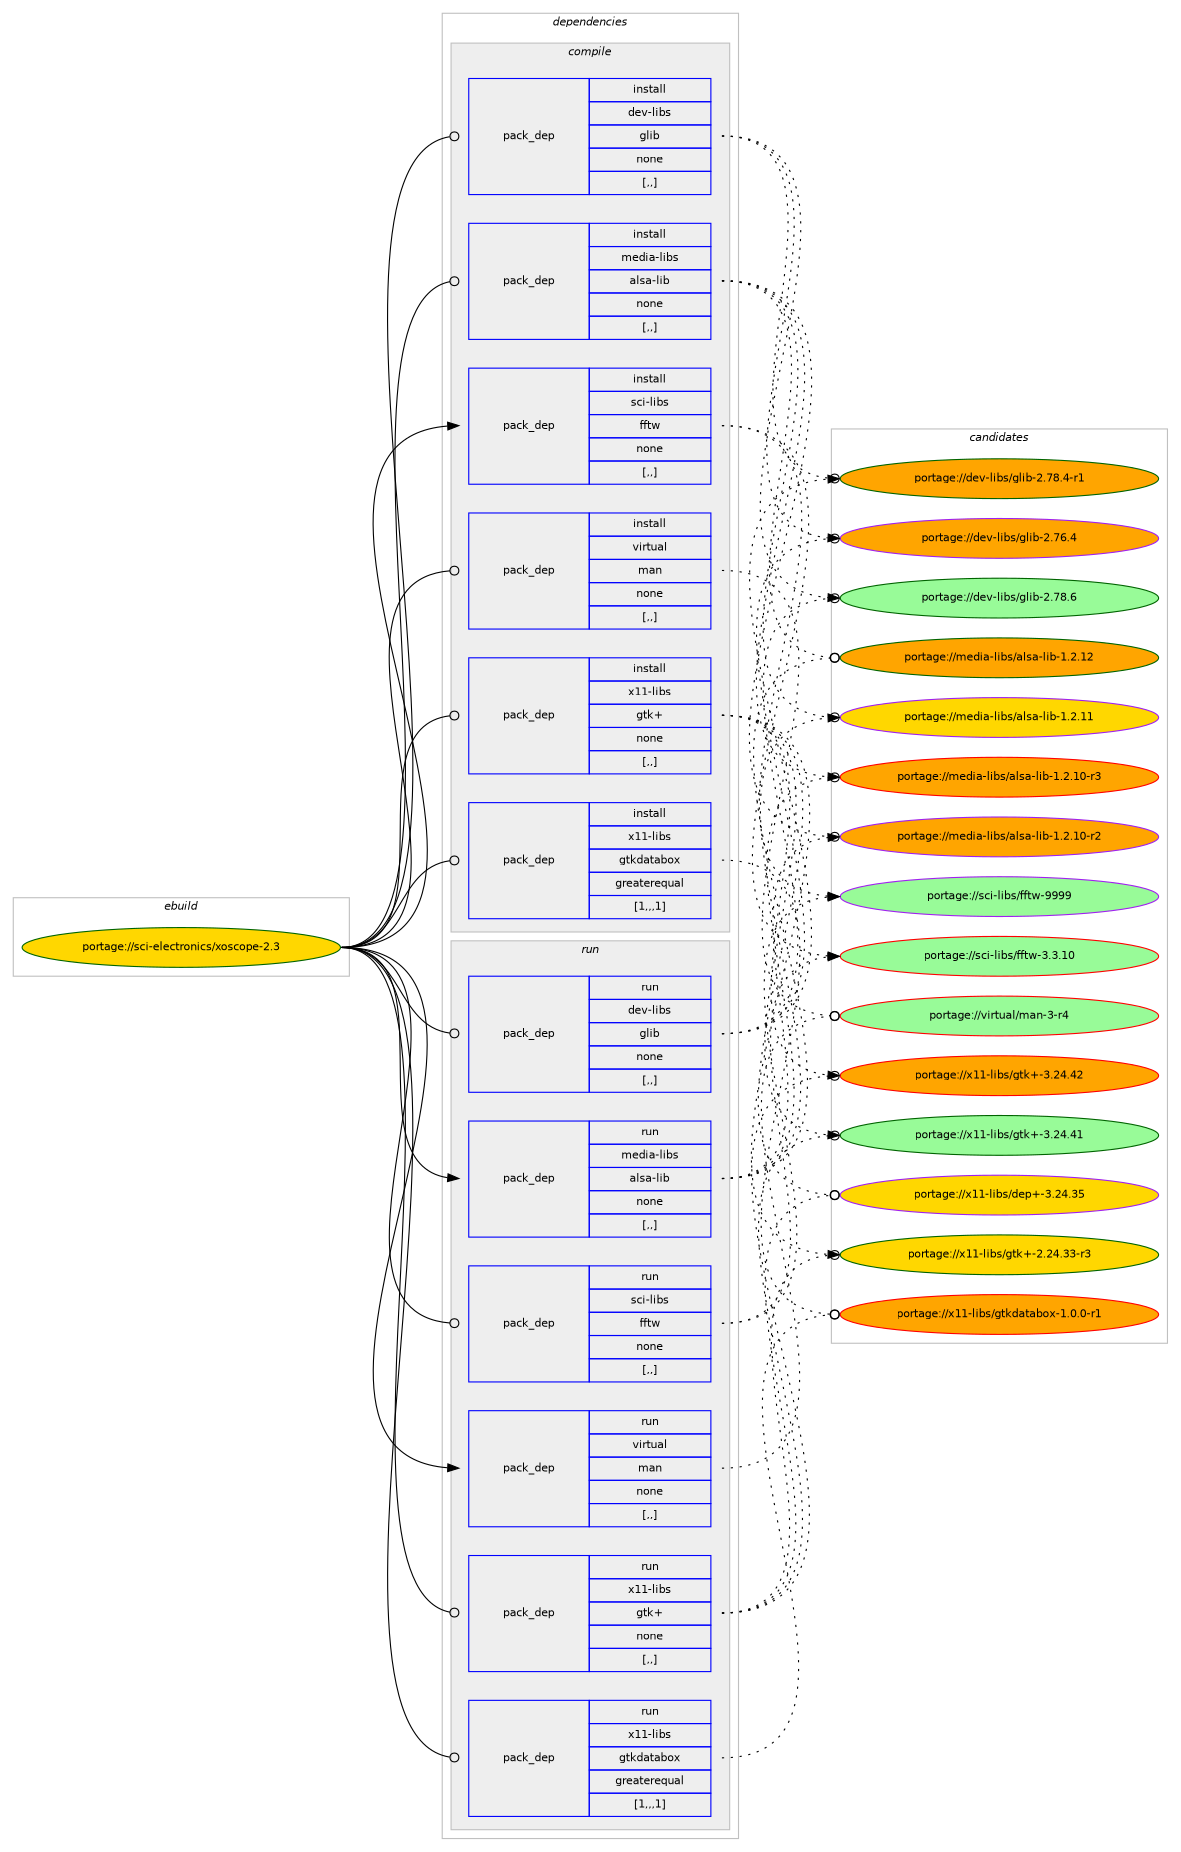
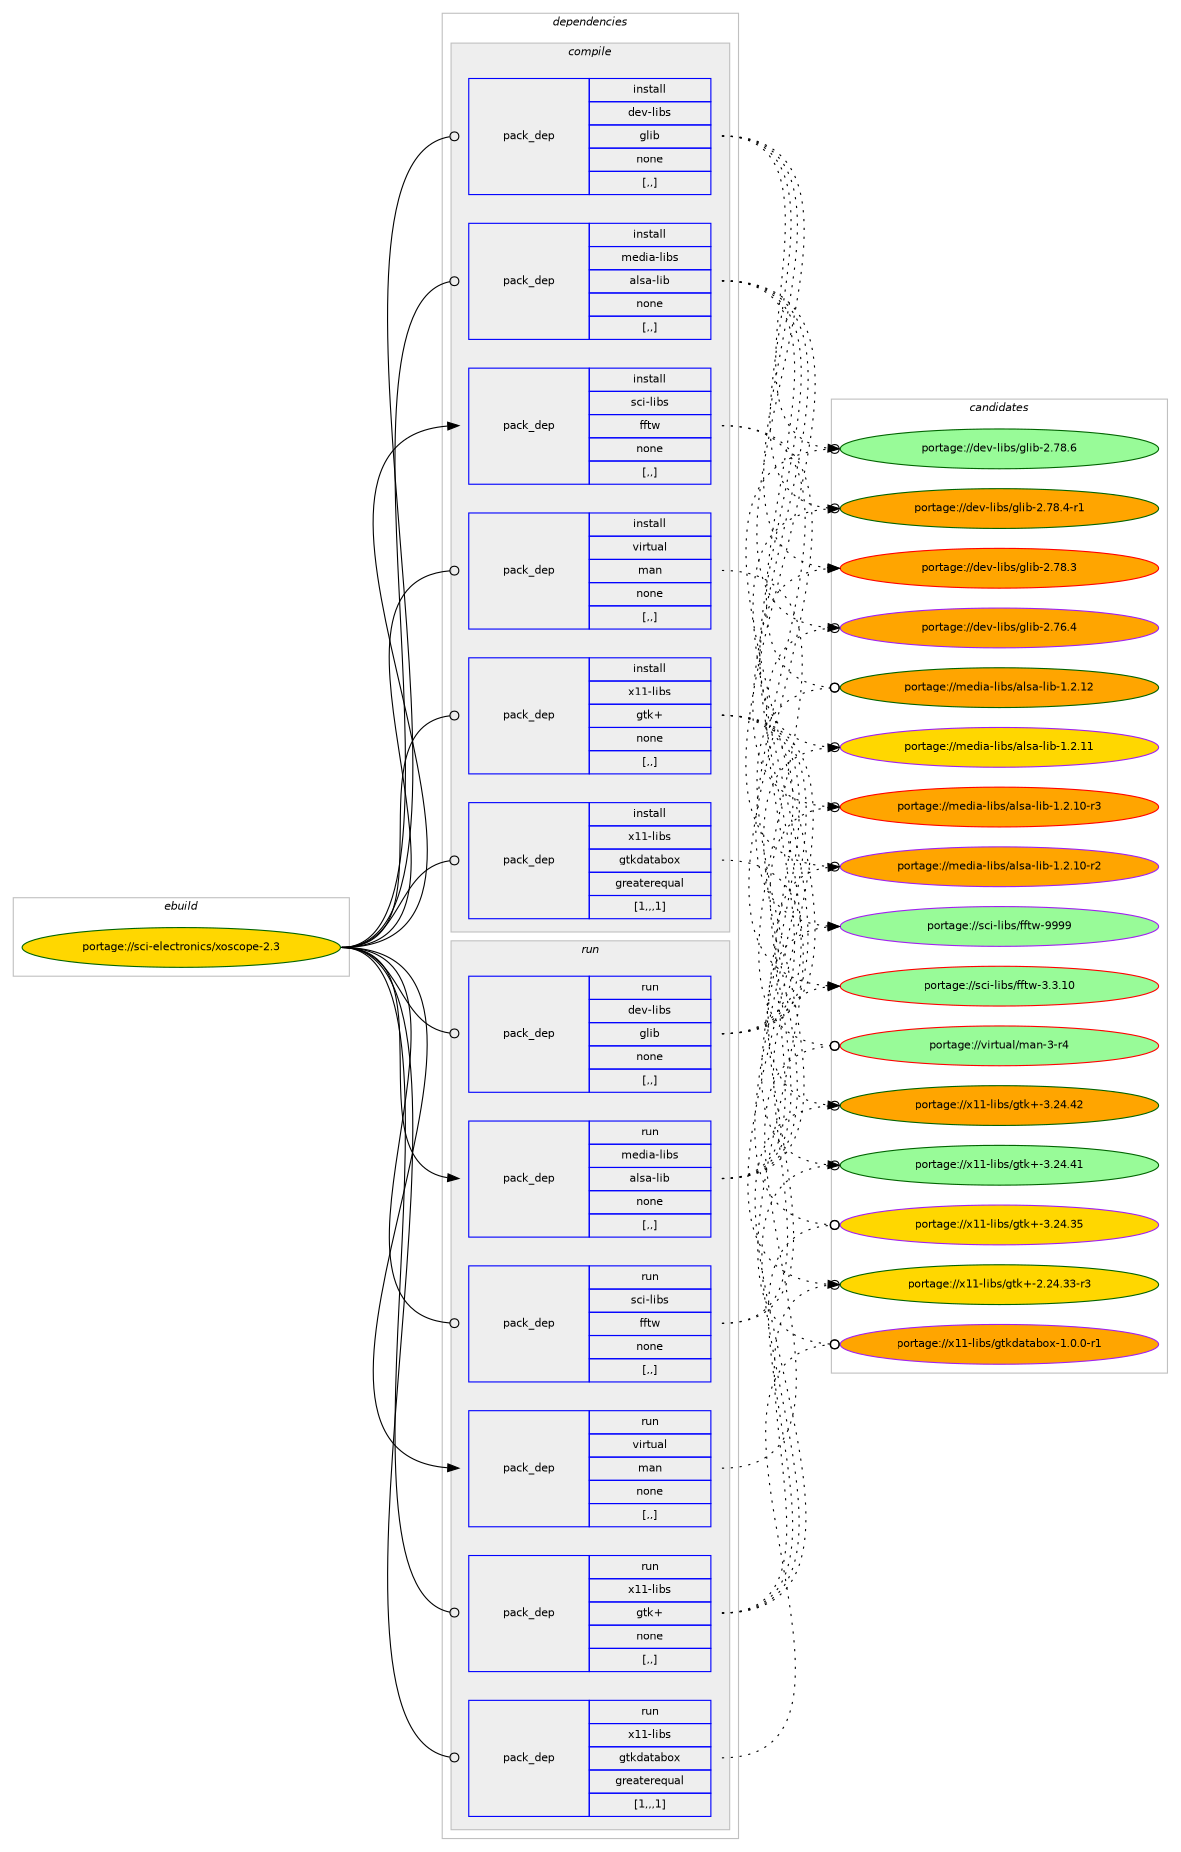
none -> (999, 568)
(999, 1076) -> (999, 1106)
(999, 1195) -> (999, 1225)
(999, 1315) -> (999, 1344)
